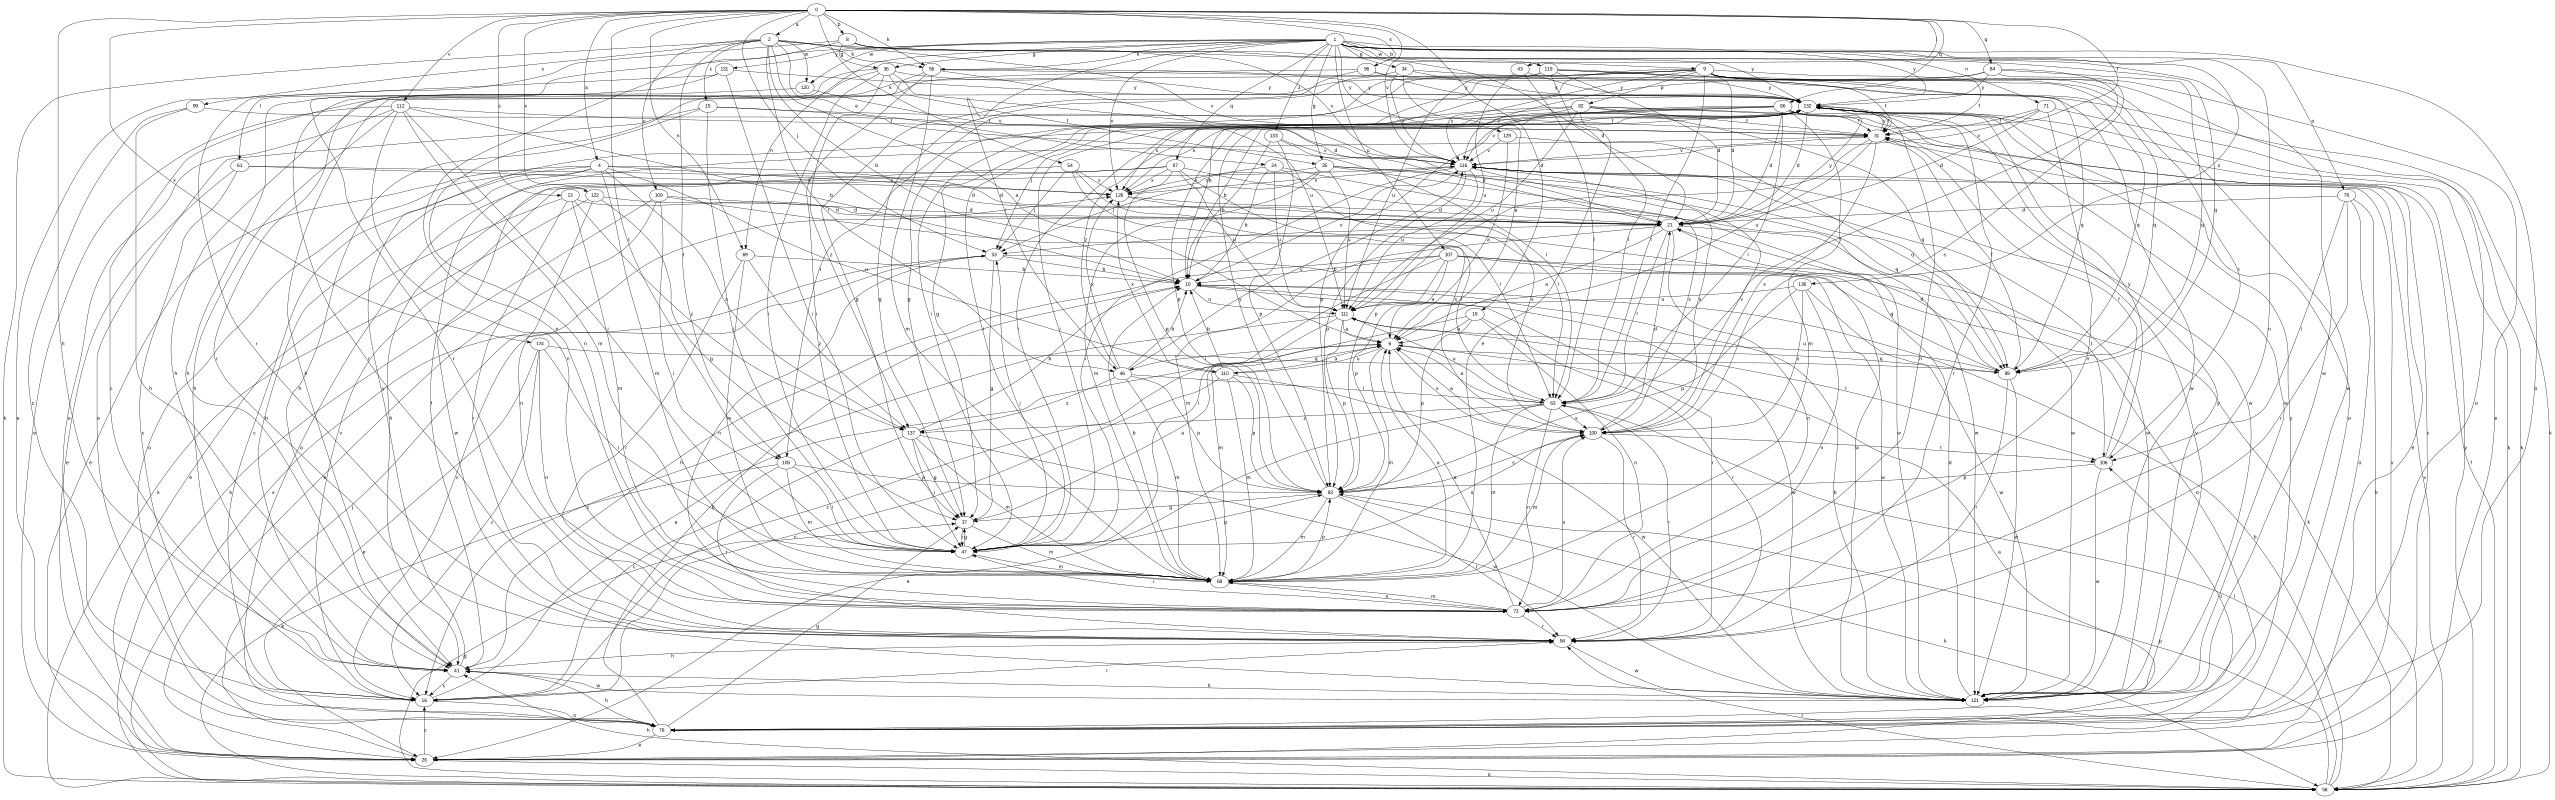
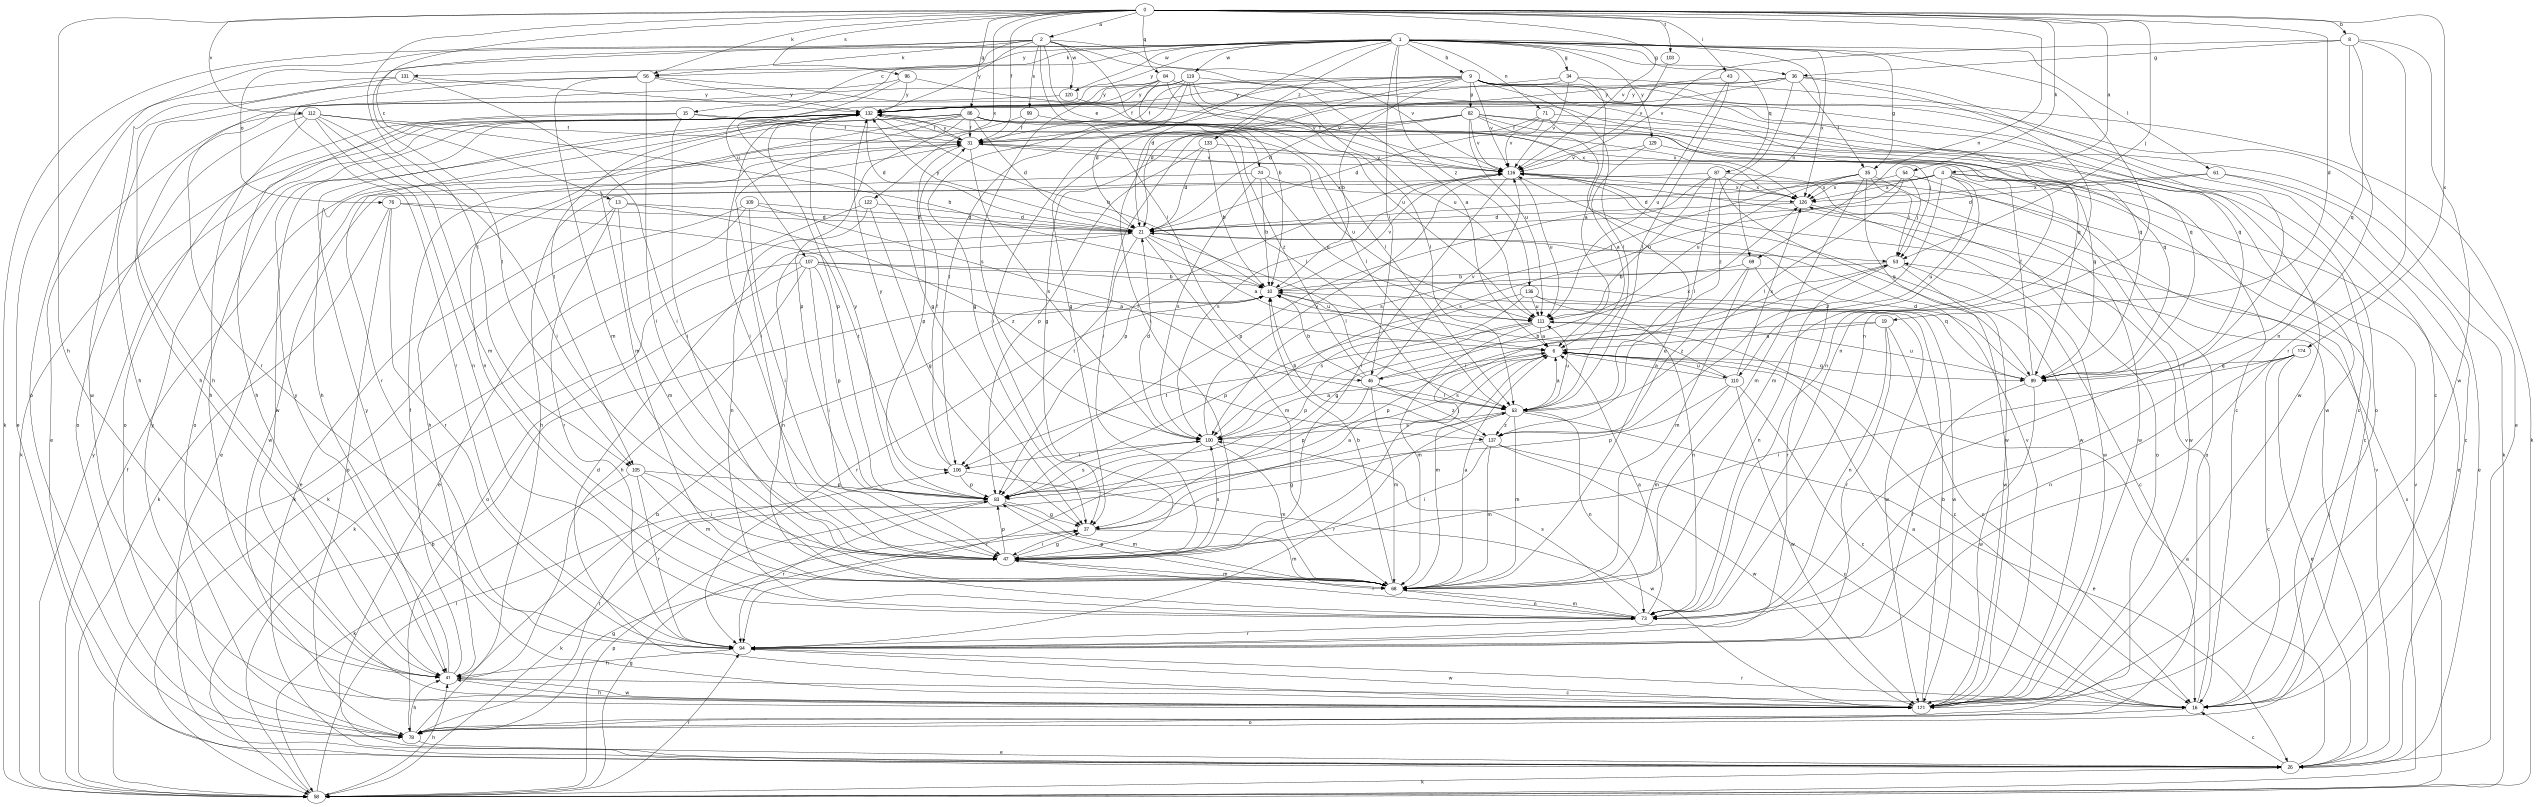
none -> (1670, 58)
(661, 72) -> none
(2398, 684) -> (2234, 201)
